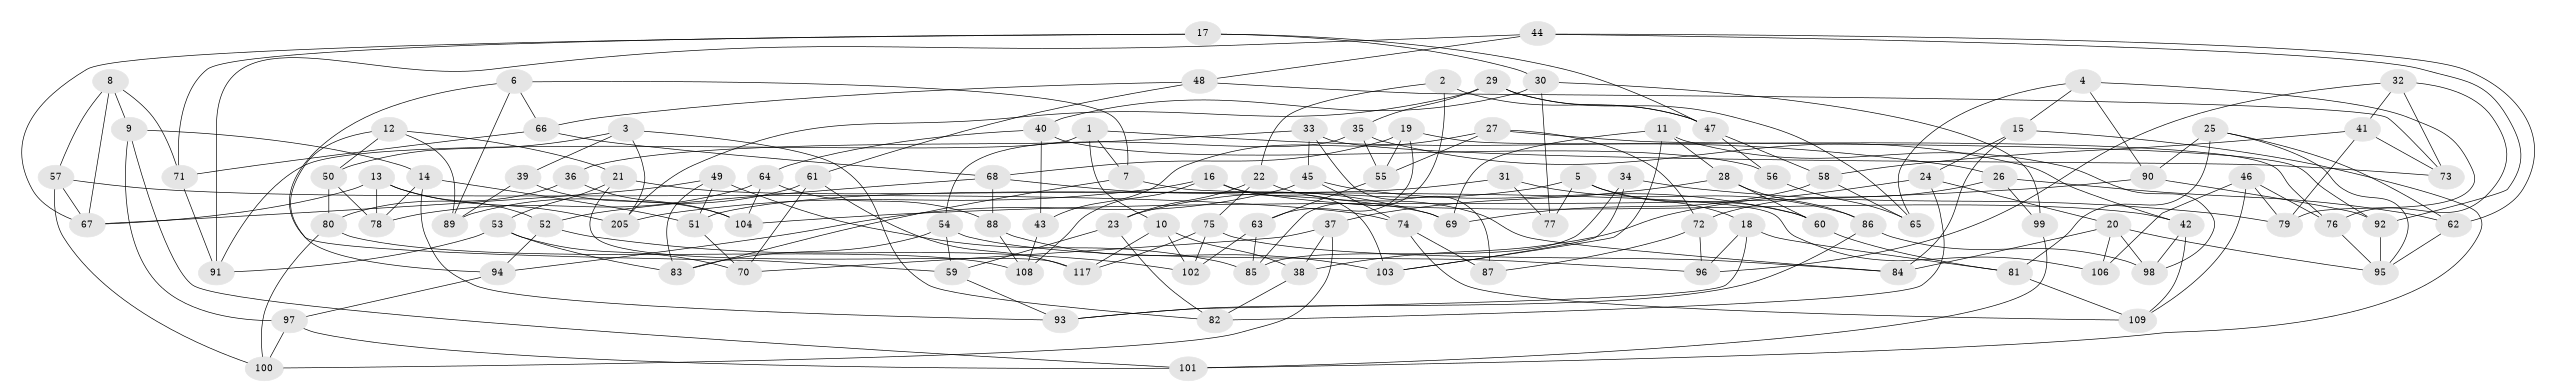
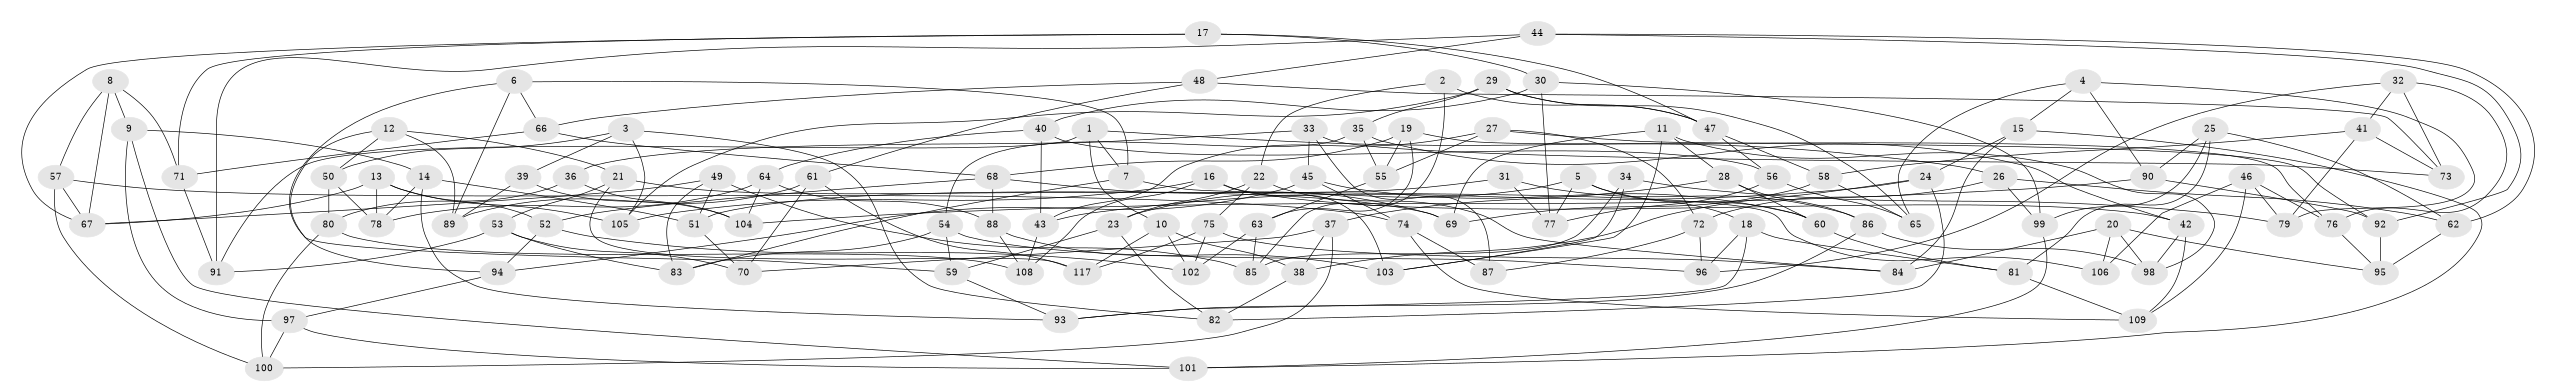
(2340, 187) -> (2153, 200)
(2004, 197) -> (1483, 196)
none -> (1663, 205)
(620, 225) -> (620, 225)
